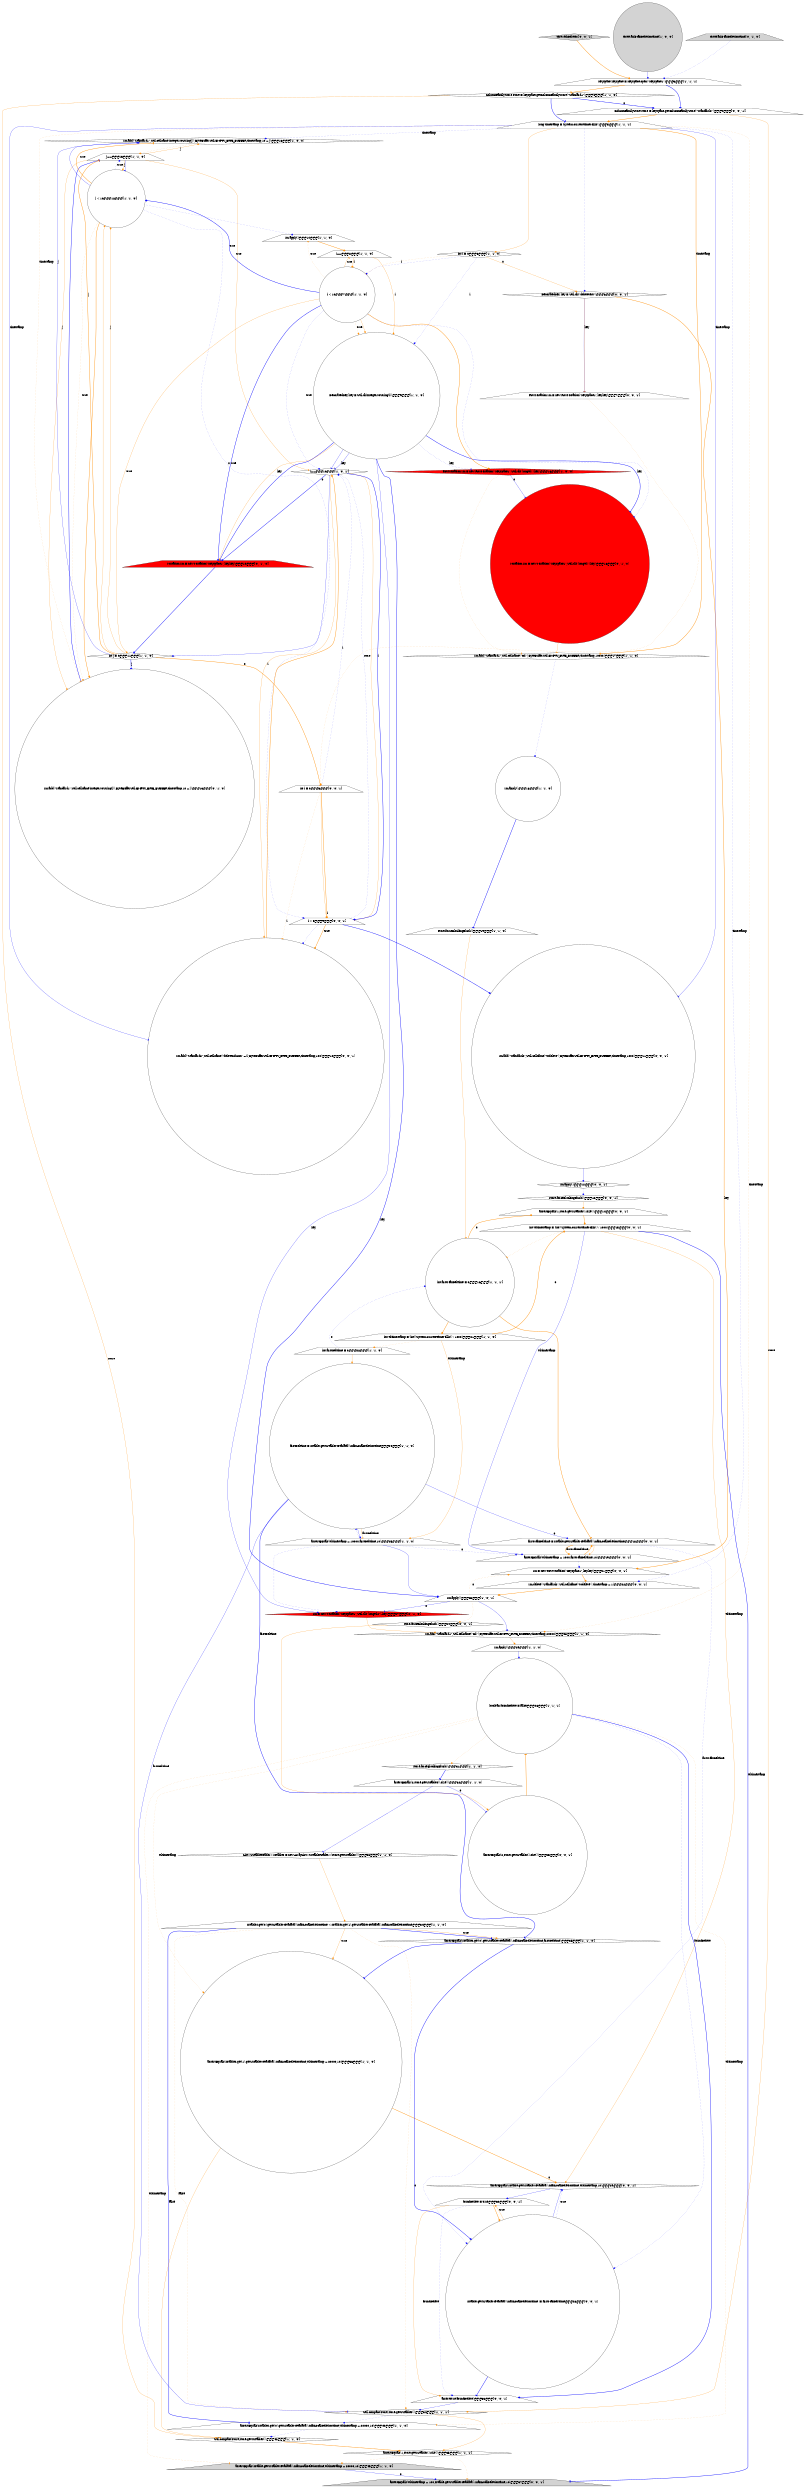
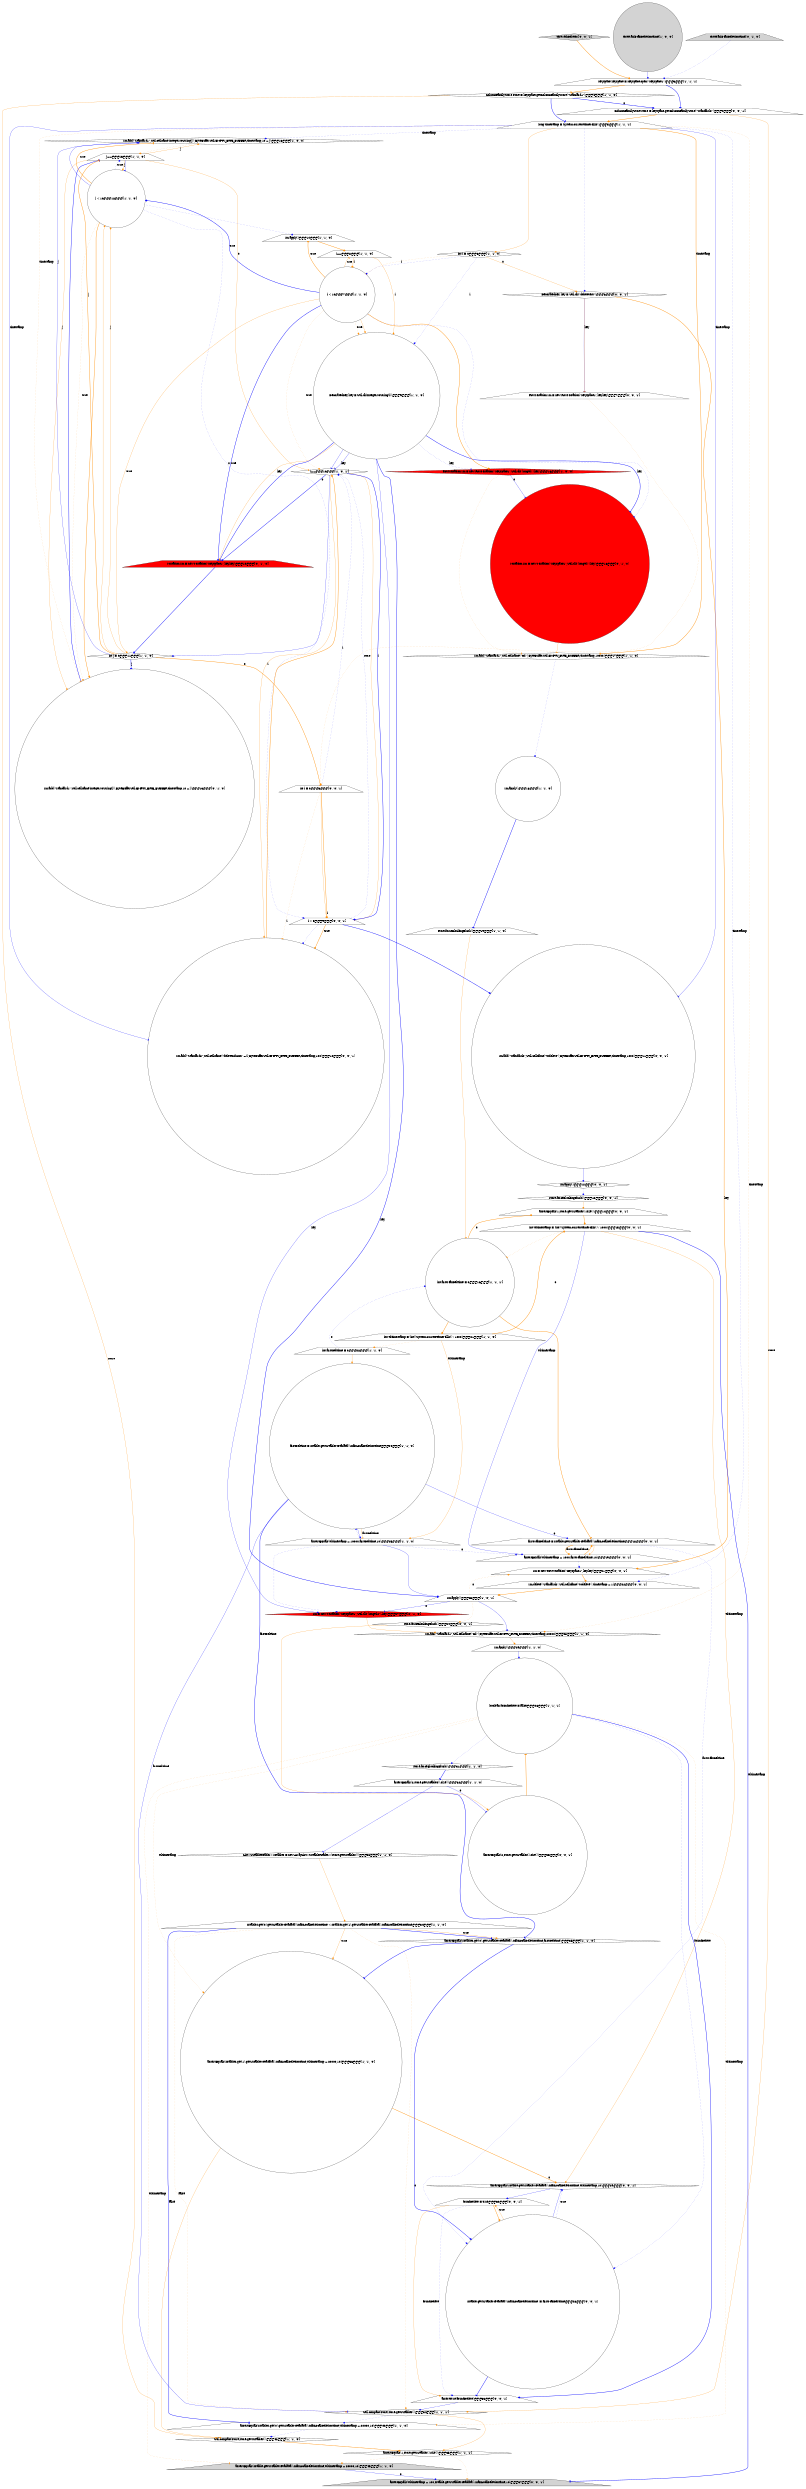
(239, 254) -> (239, 254)
(312, 262) -> (312, 262)
(287, 390) -> (287, 390)
(470, 1749) -> (470, 1749)
